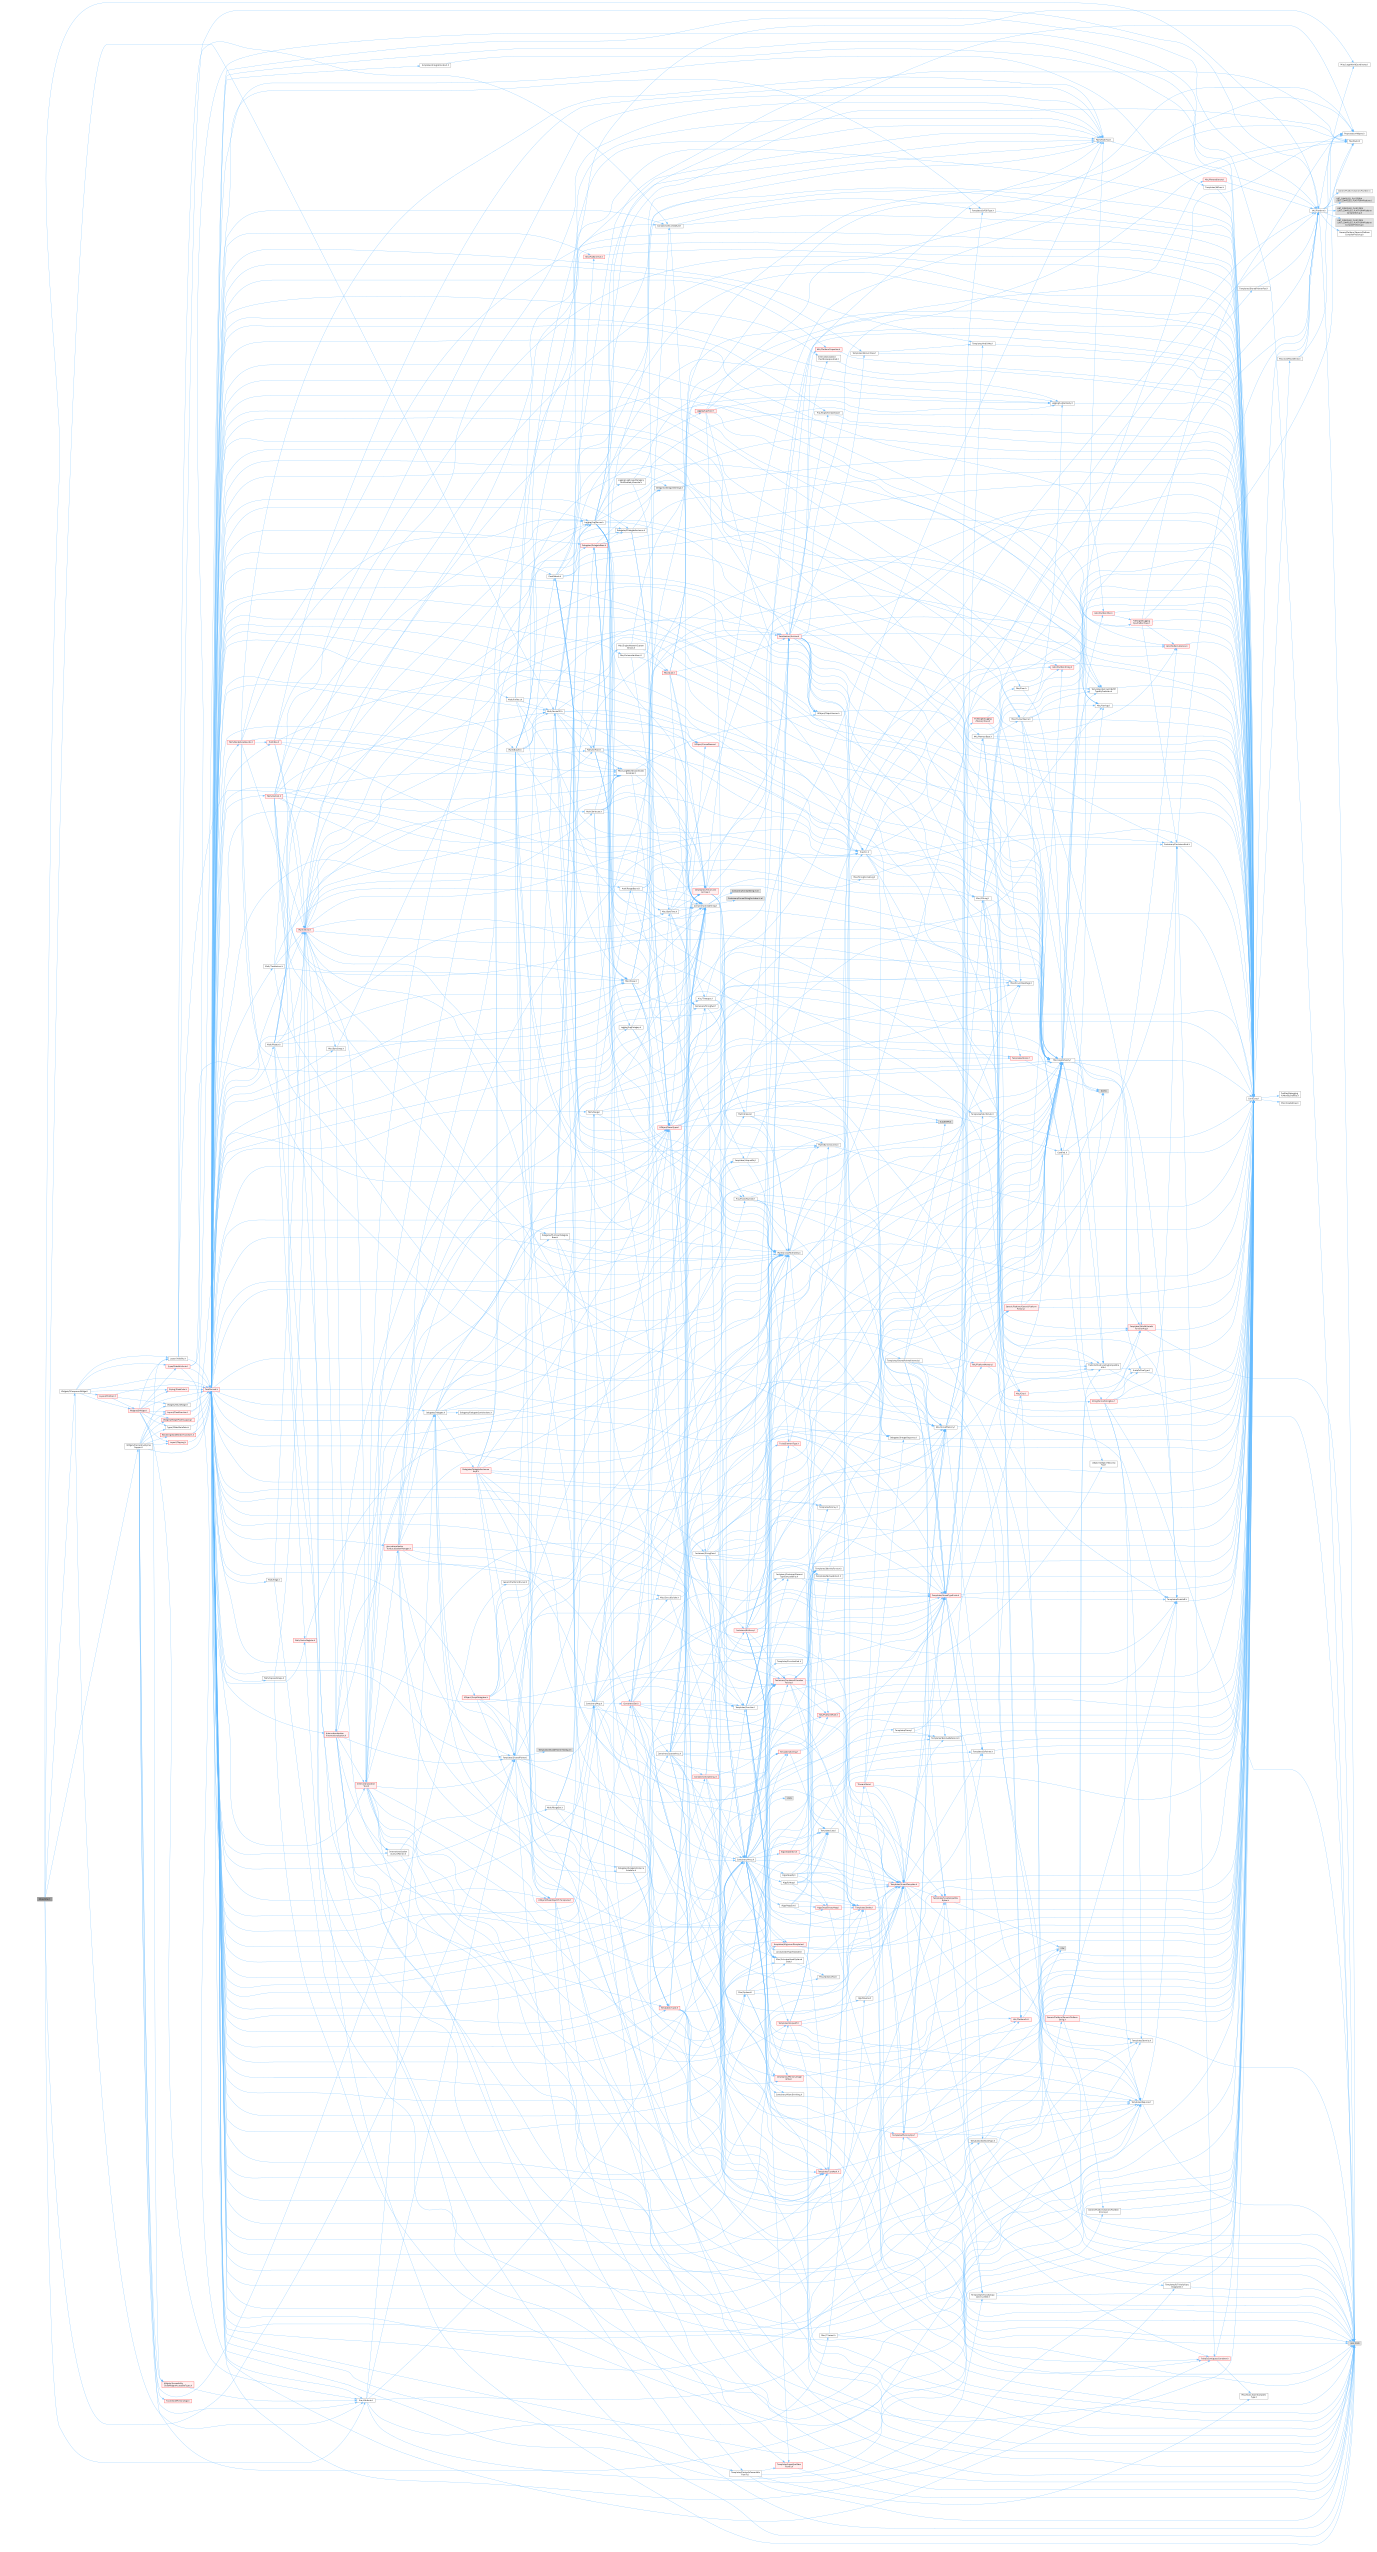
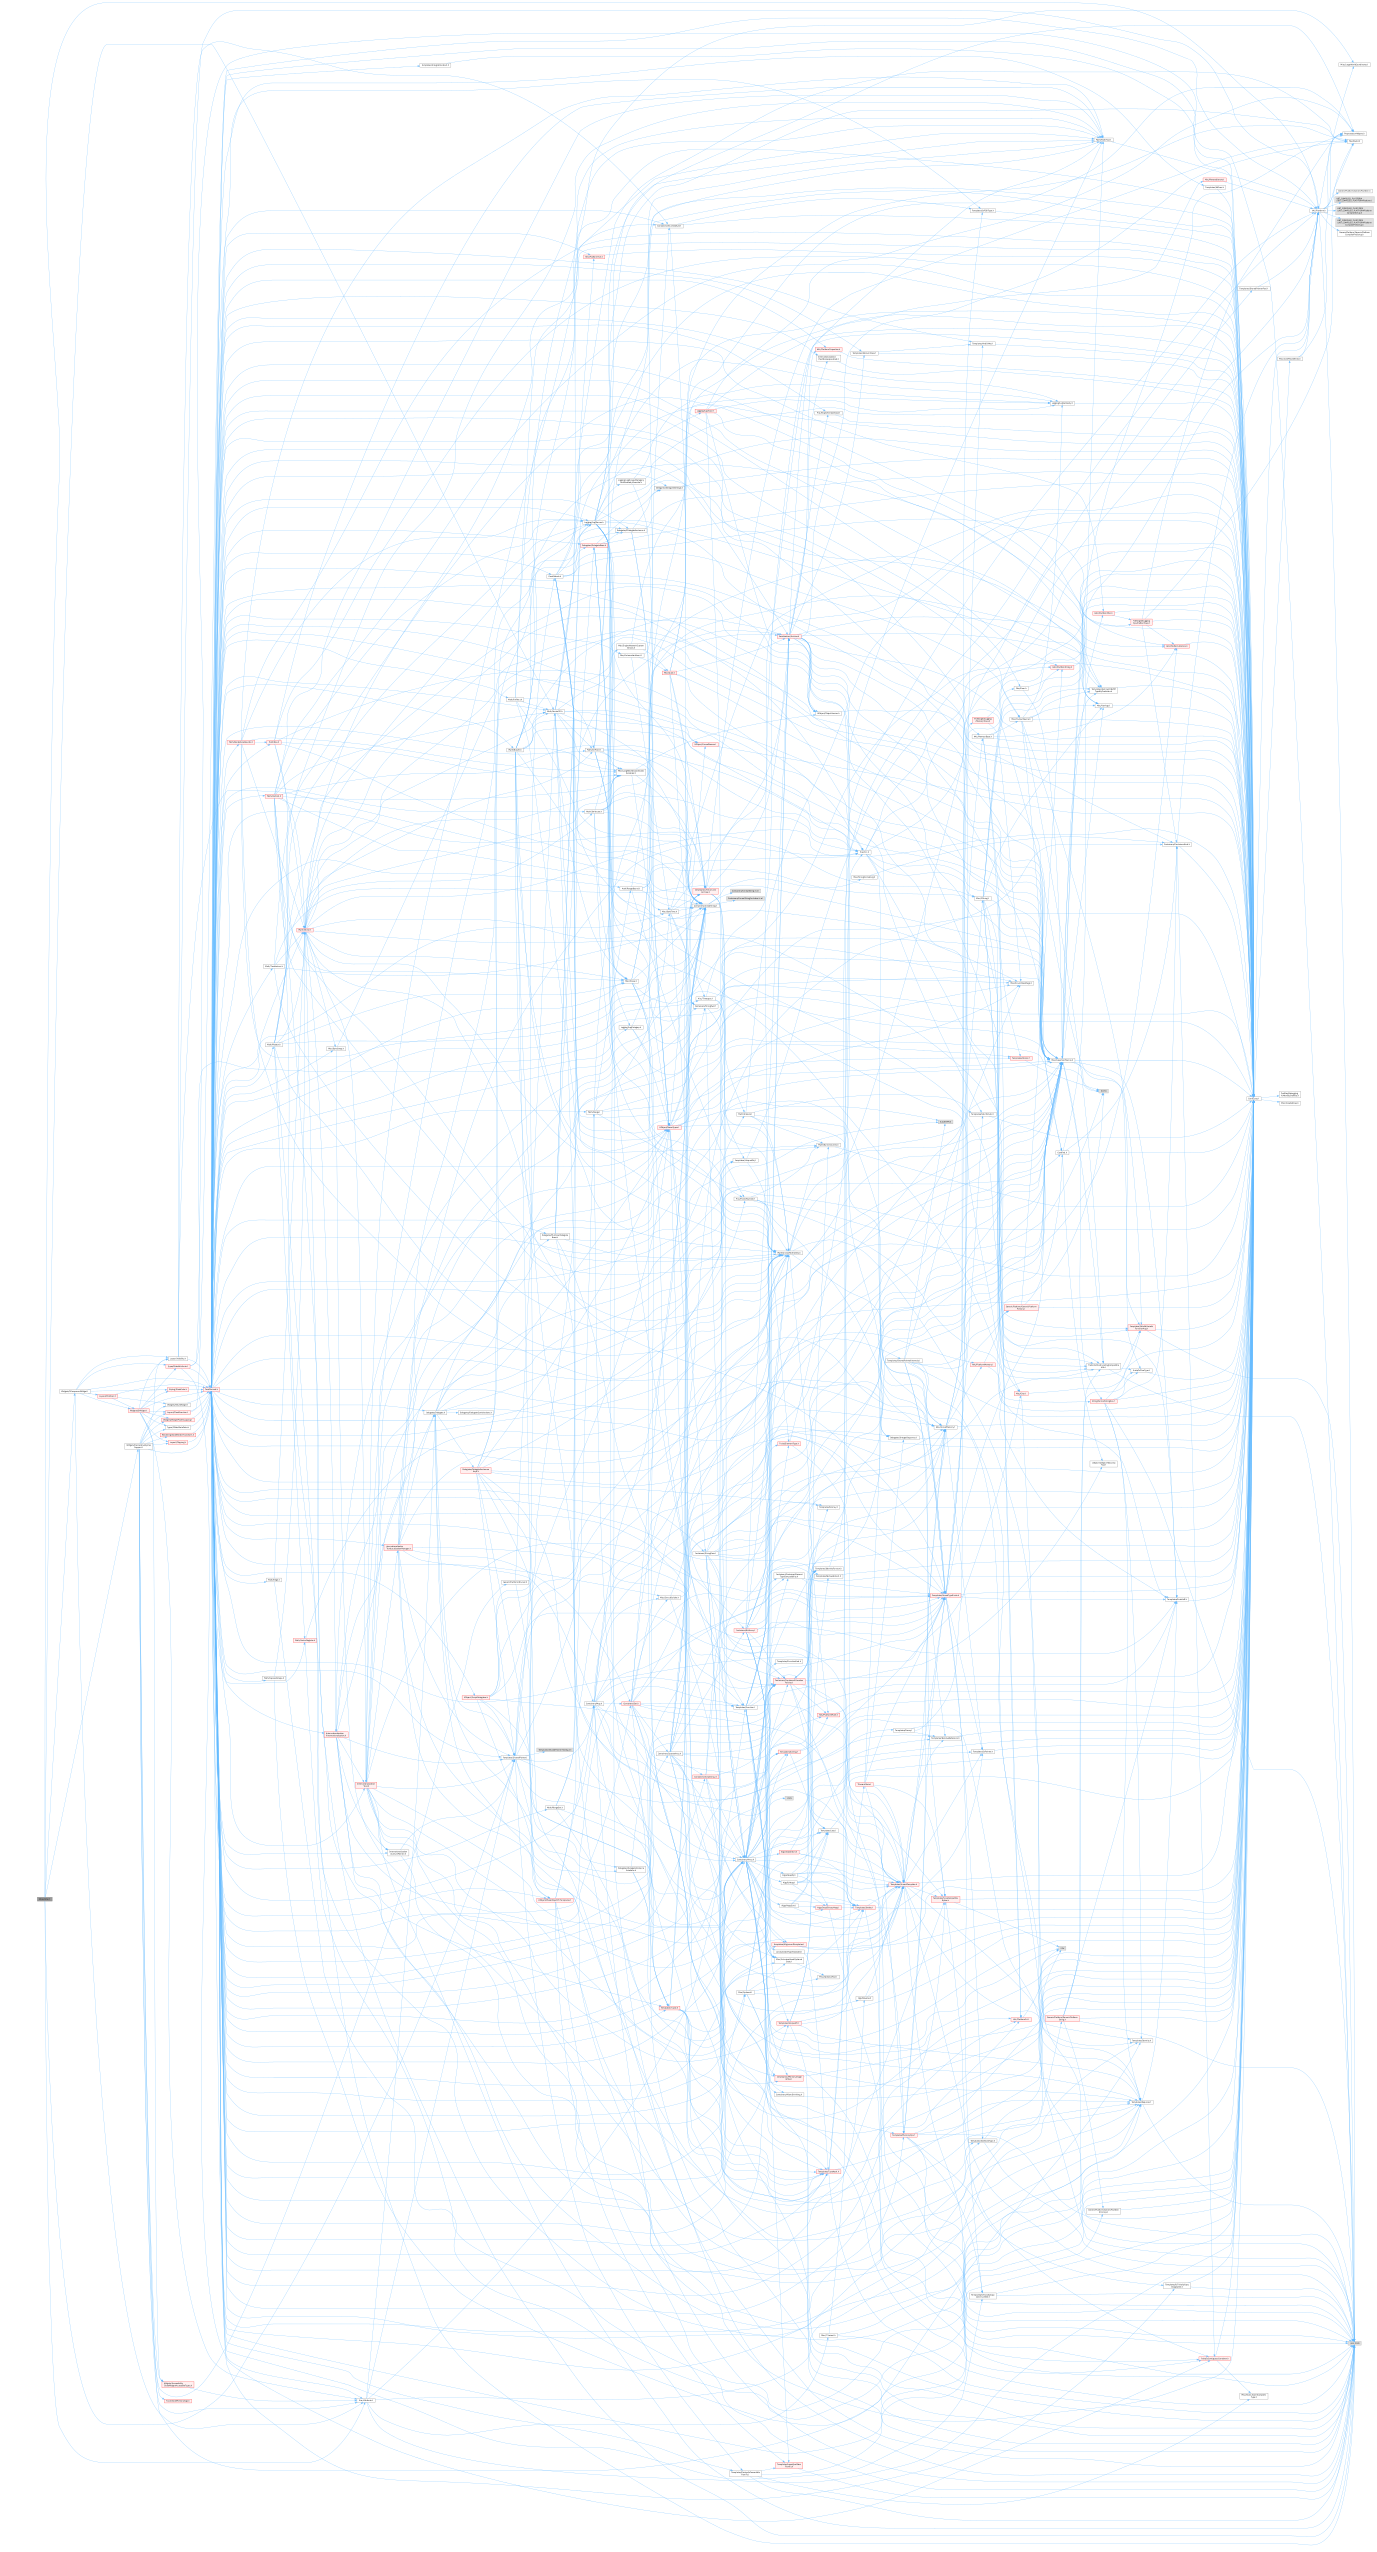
(1062, 1060) -> (1062, 1060)
(505, 1182) -> (664, 1305)
